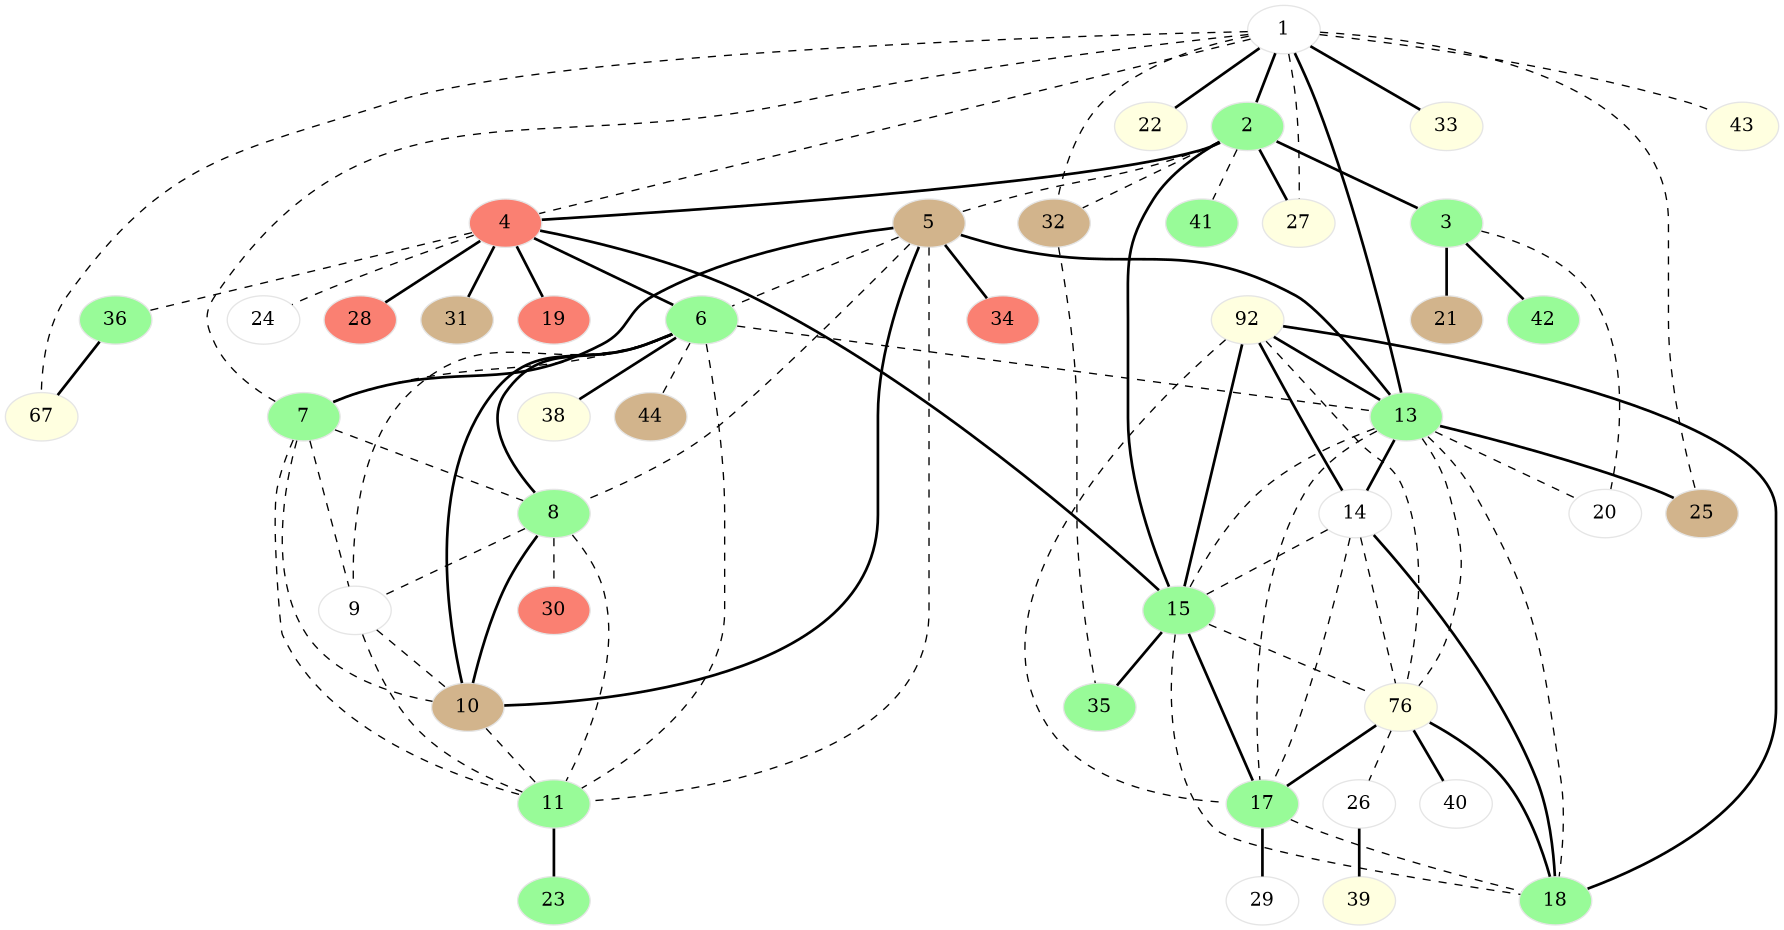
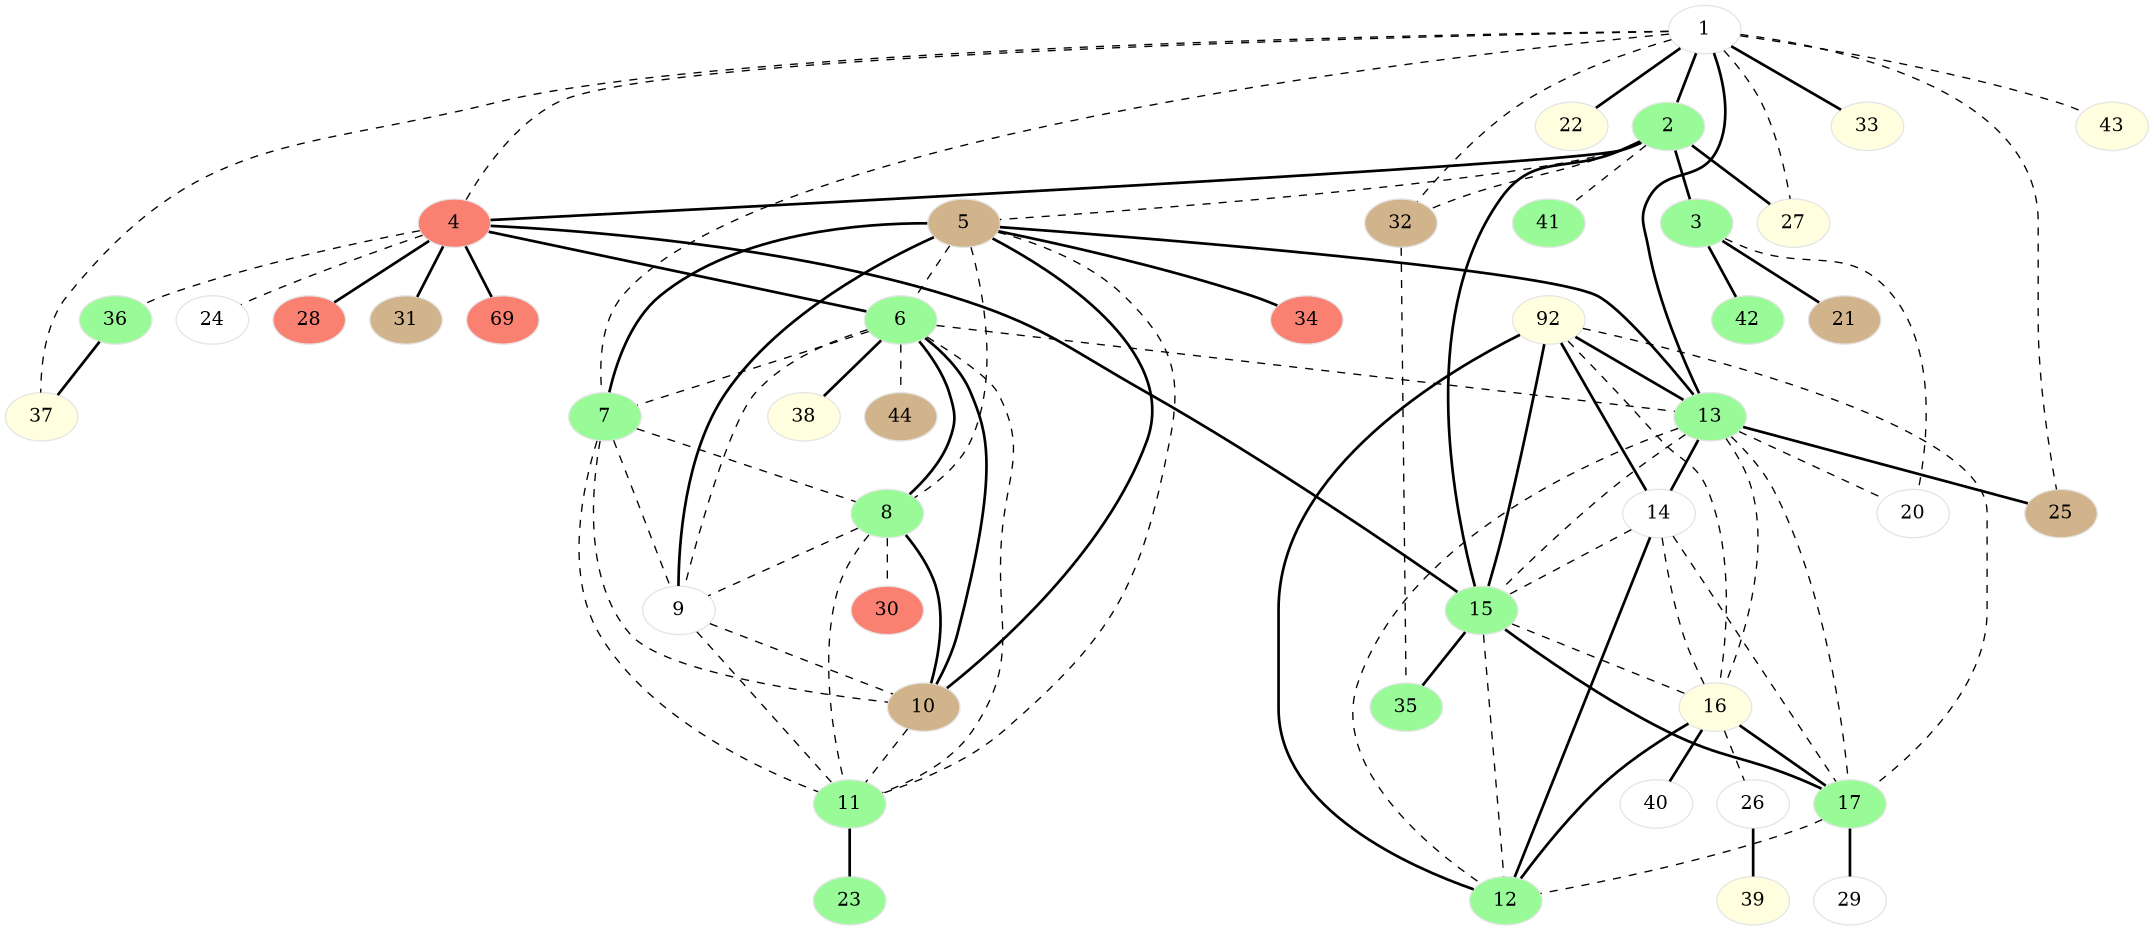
(554, 320) -> (503, 320)
none -> (761, 352)
(42, 417) -> (42, 417)
(1401, 707) -> (1716, 707)
(1556, 901) -> (1506, 901)
